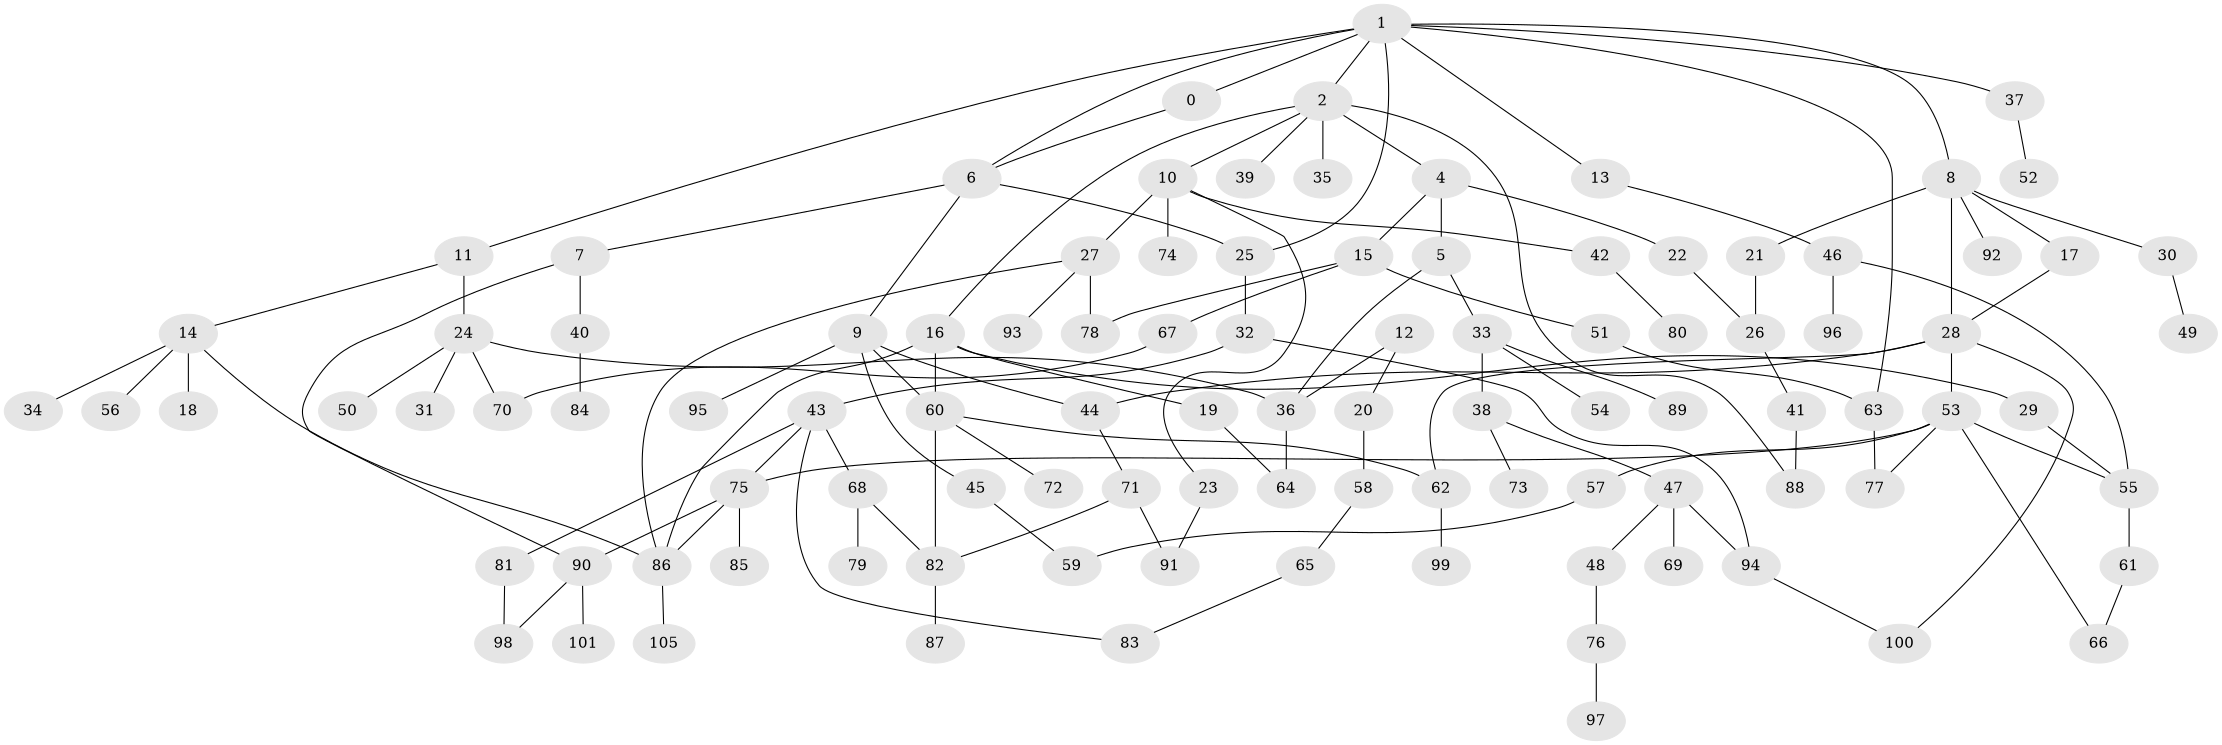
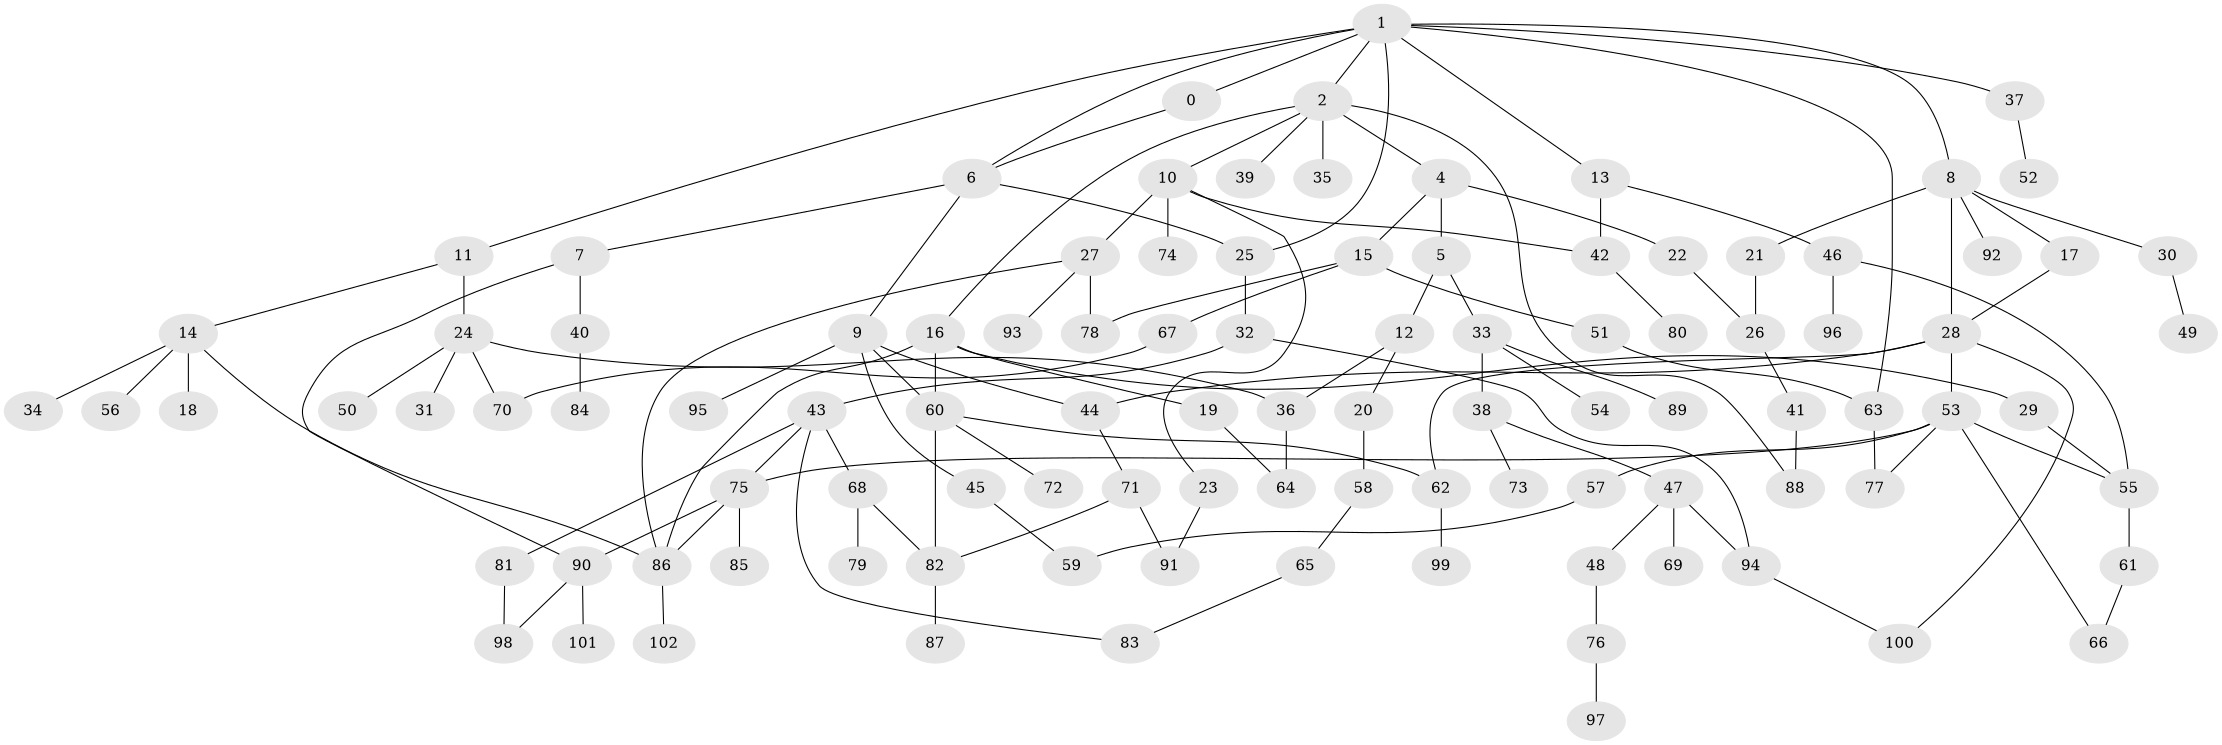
none -> (1601, 216)
(1354, 326) -> (1423, 295)
(664, 644) -> (664, 644)
